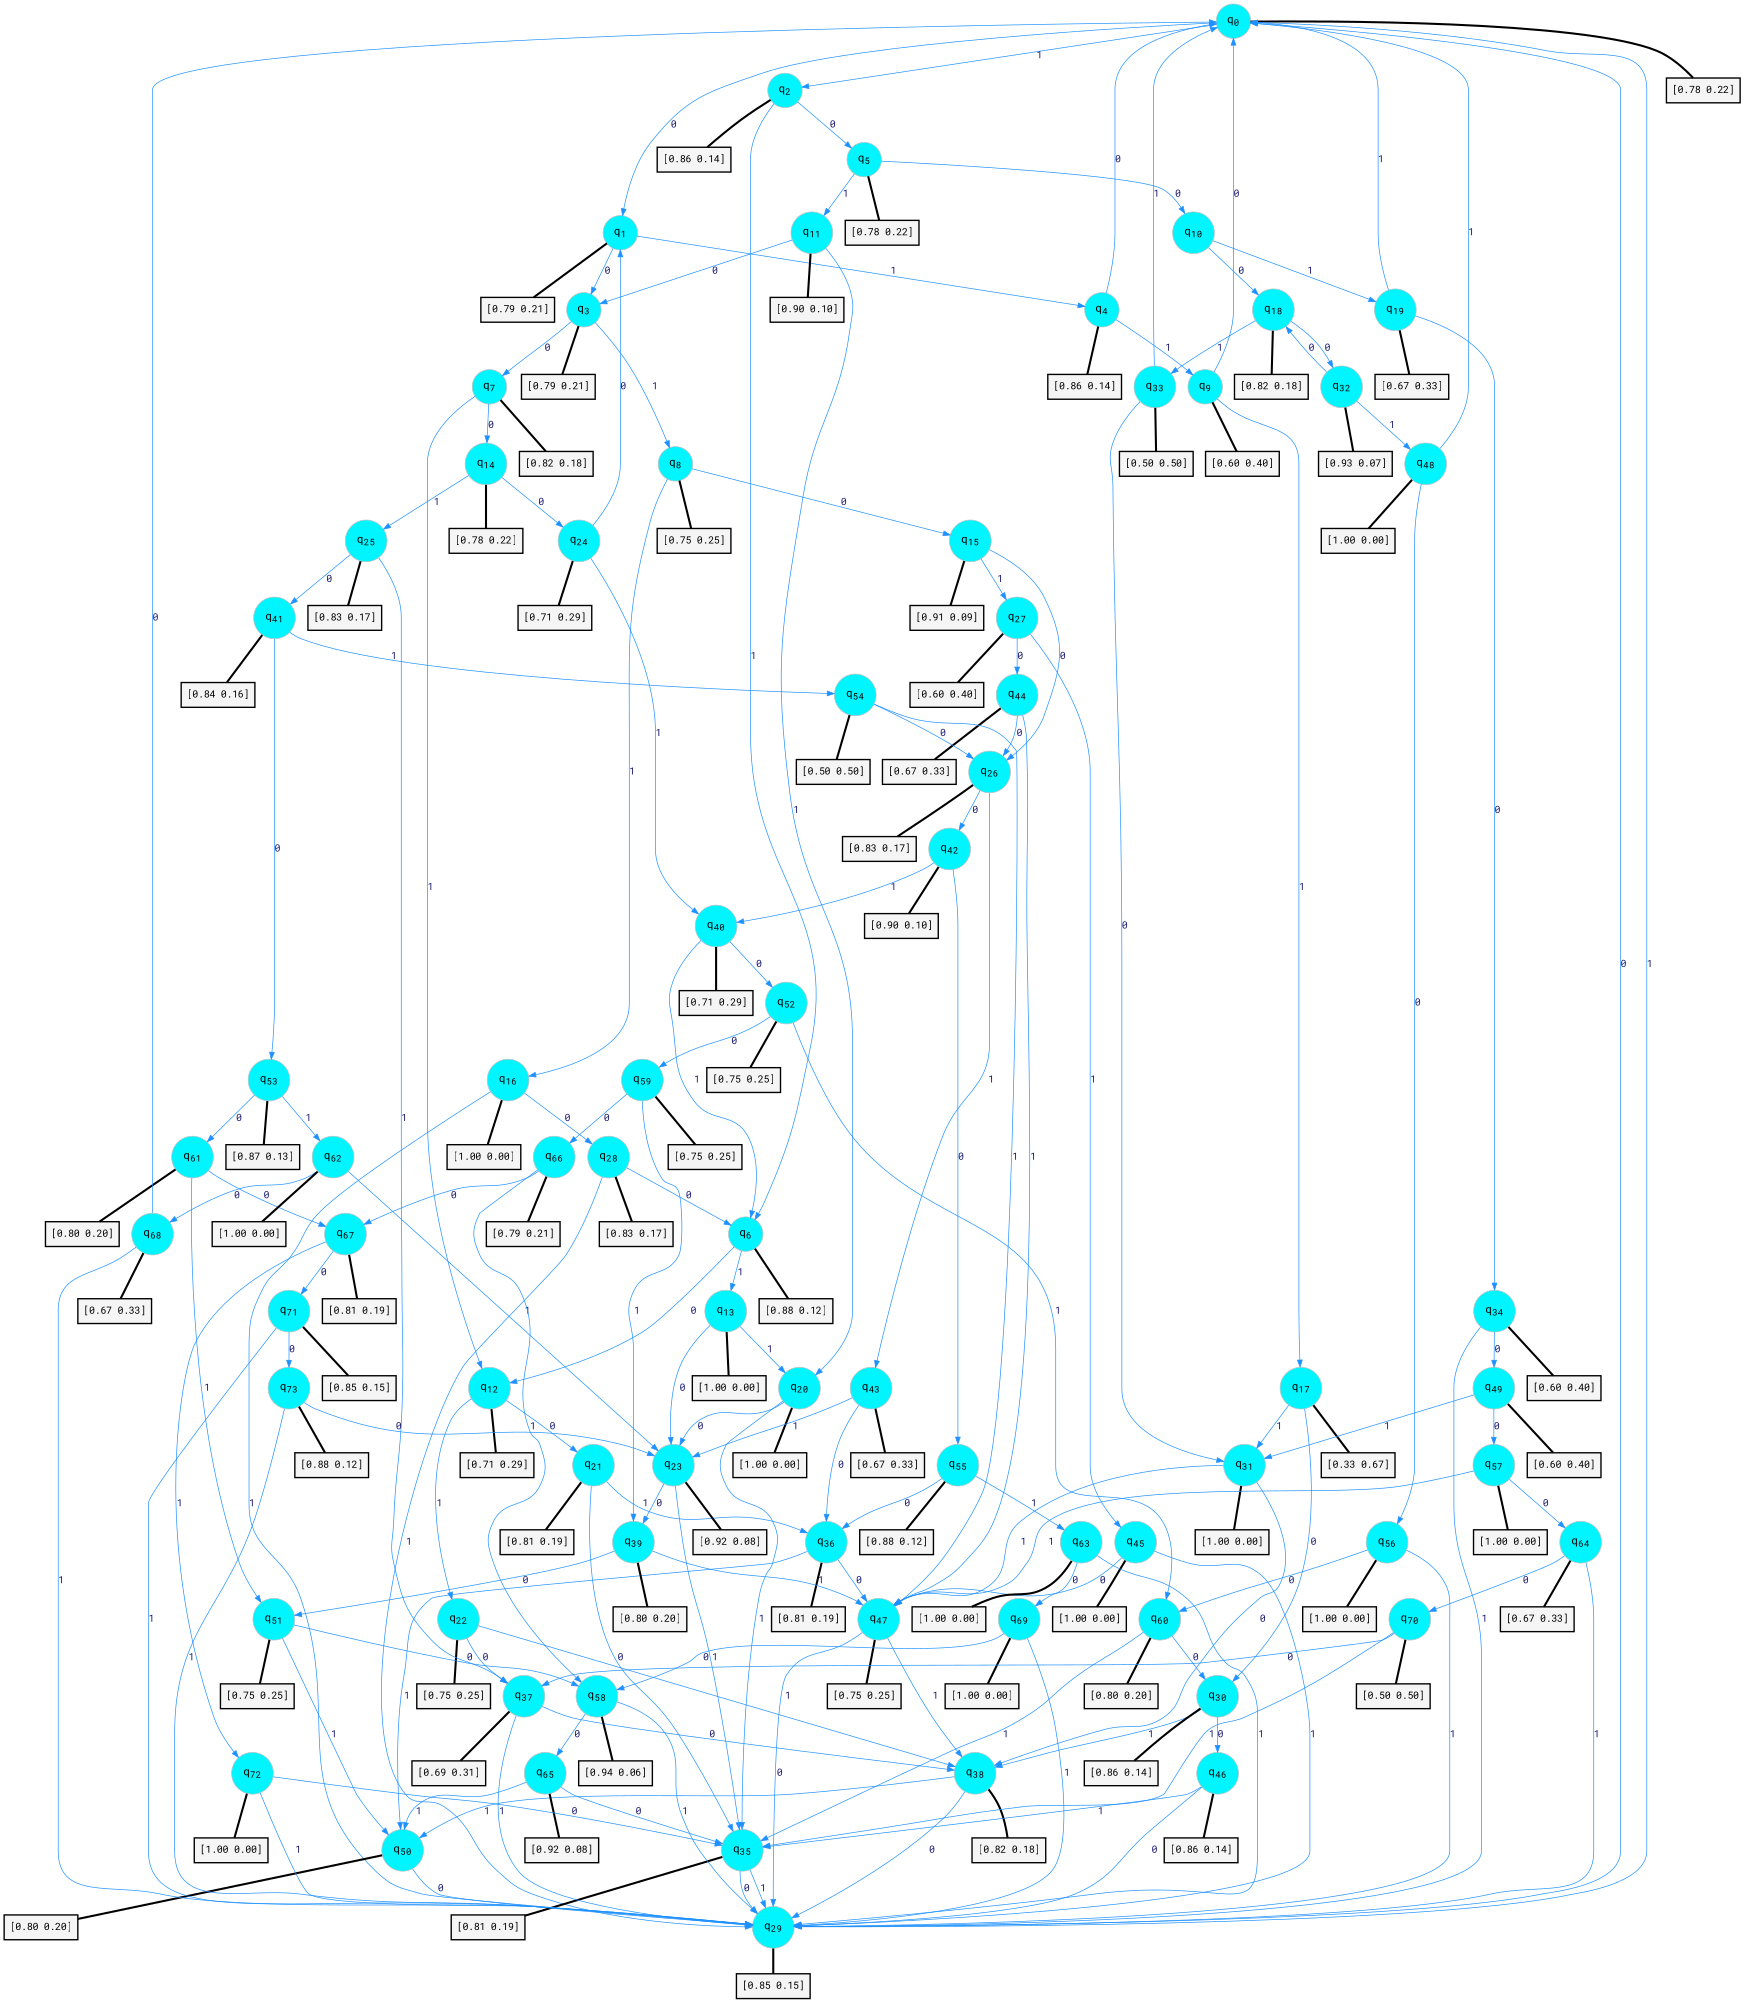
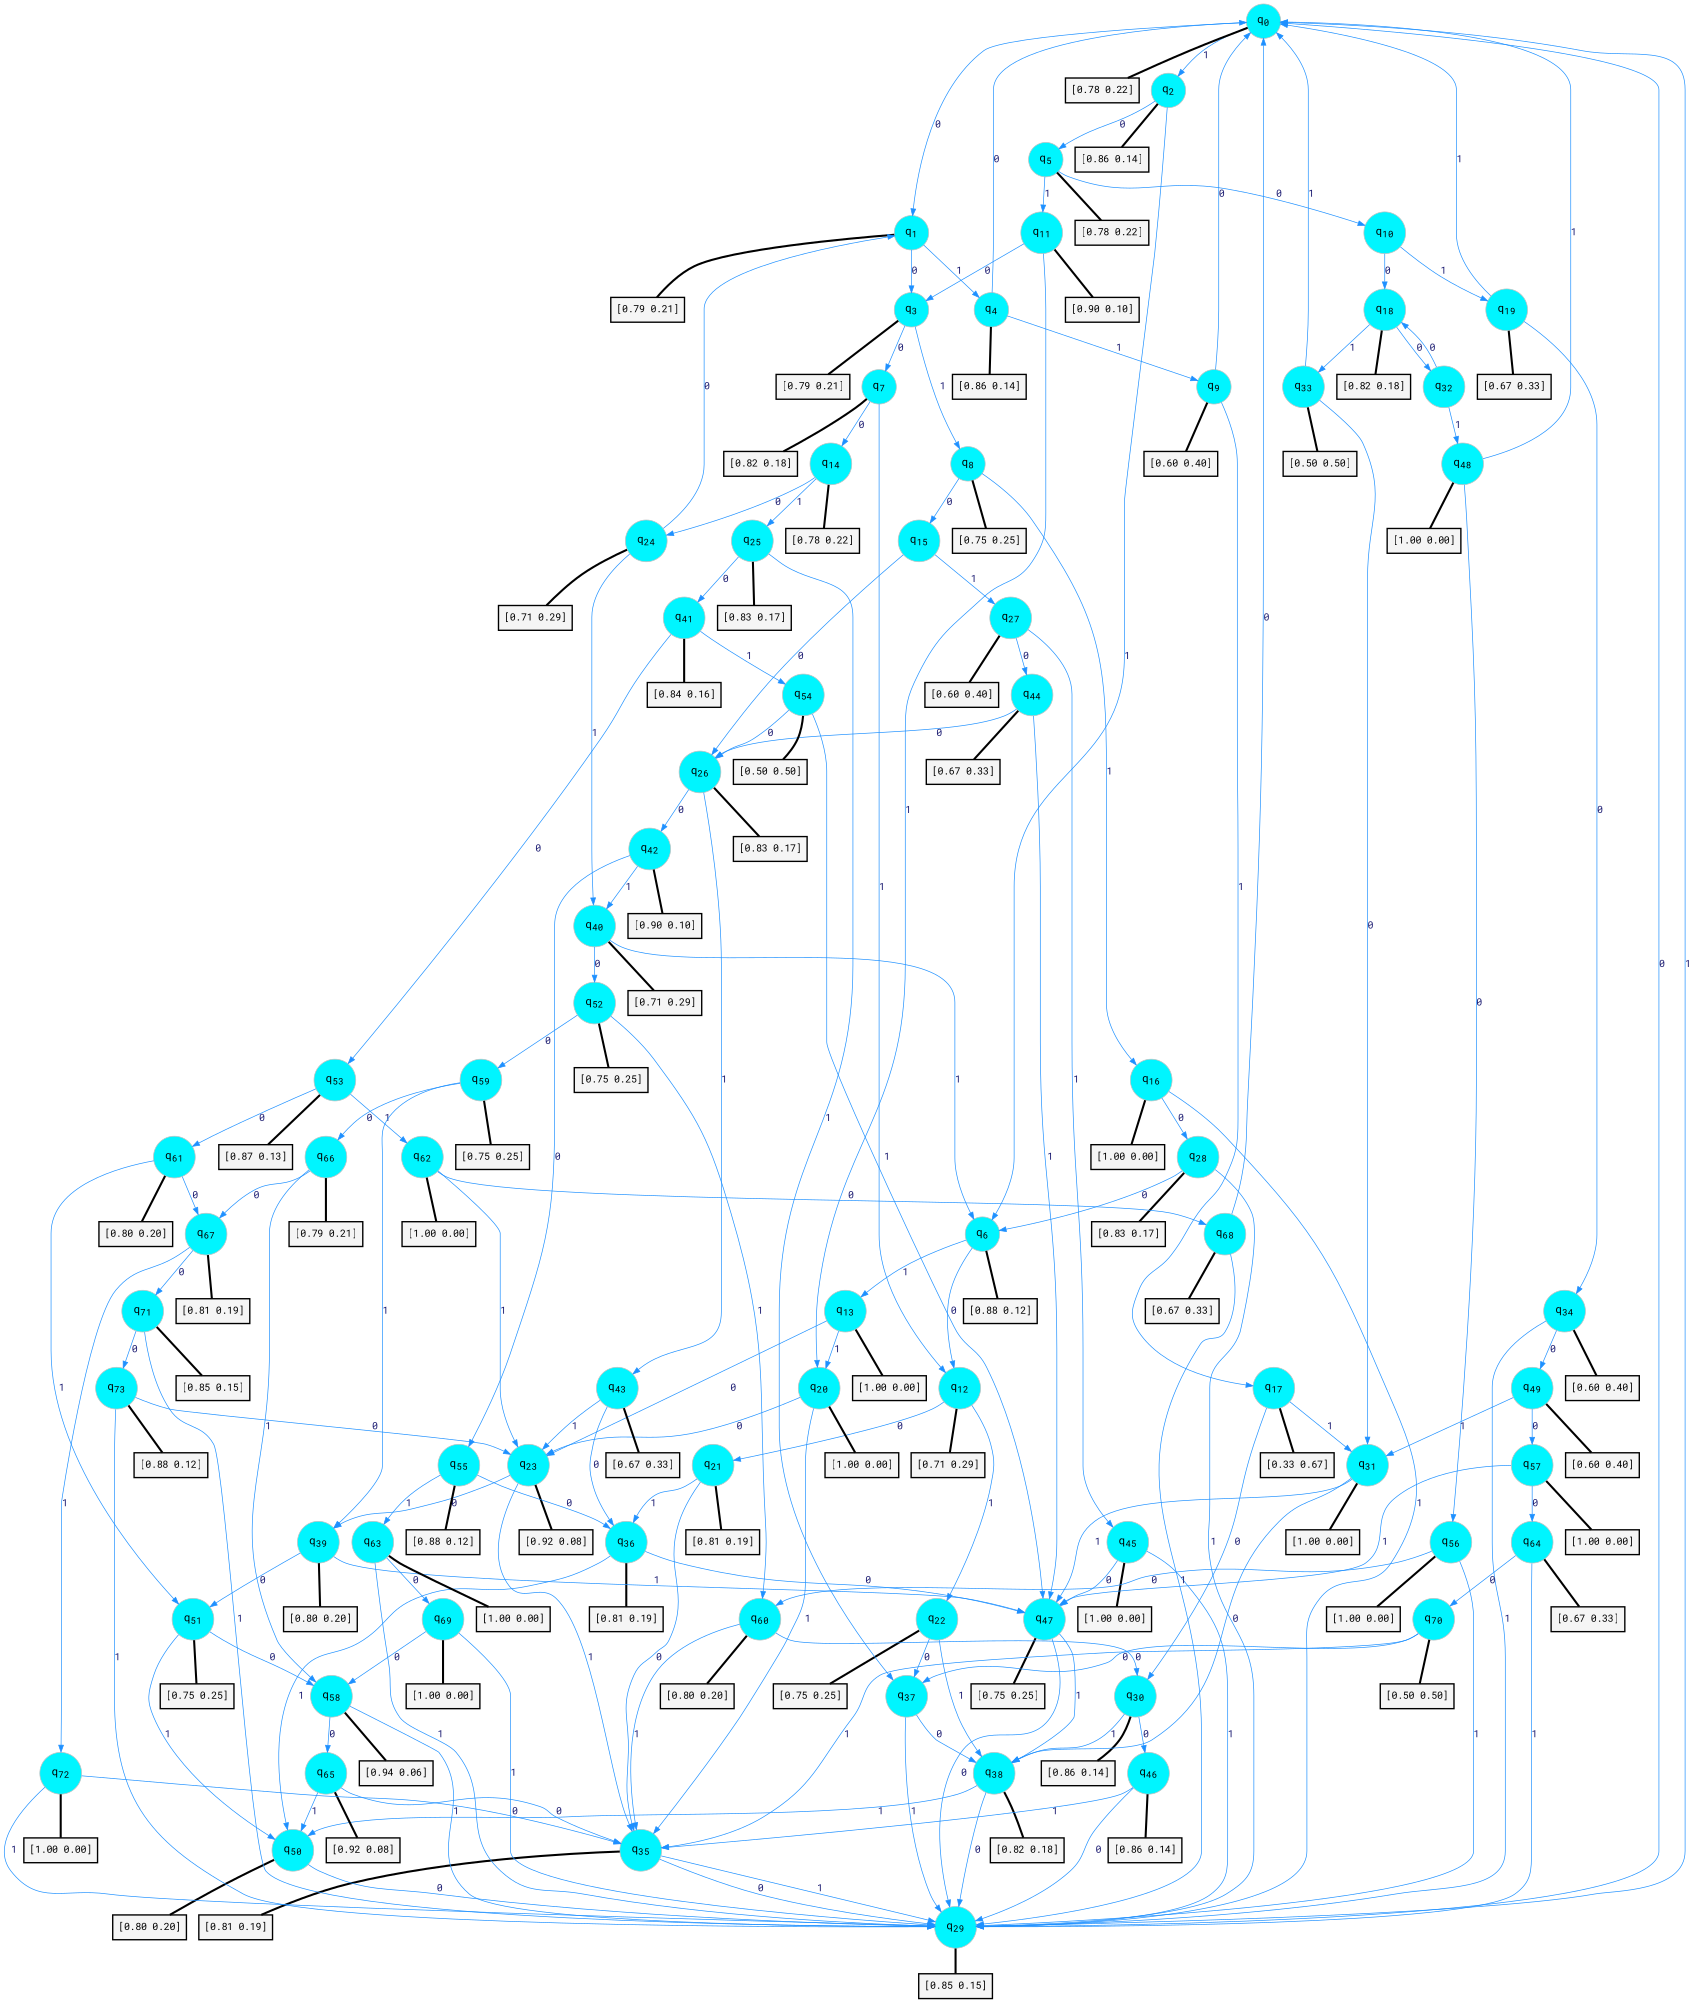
(1355, 464) -> none
(947, 618) -> none
(449, 1773) -> none
